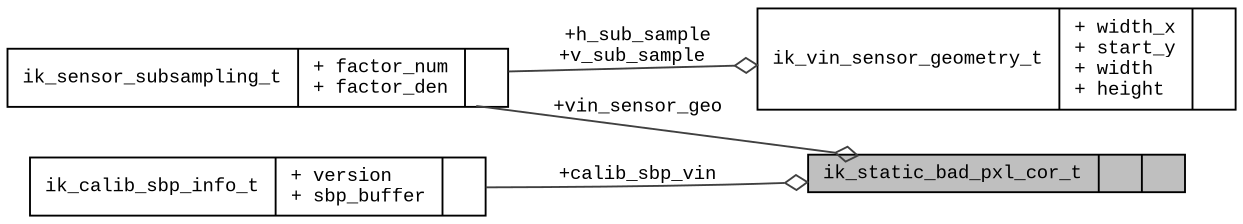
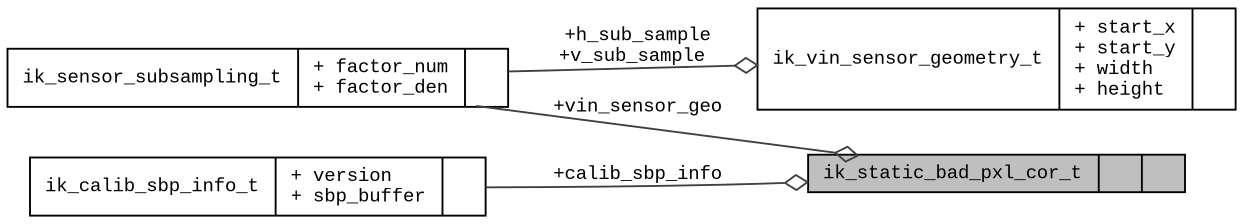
(1126, 27) -> (1126, 27)
(633, 174) -> (633, 174)
